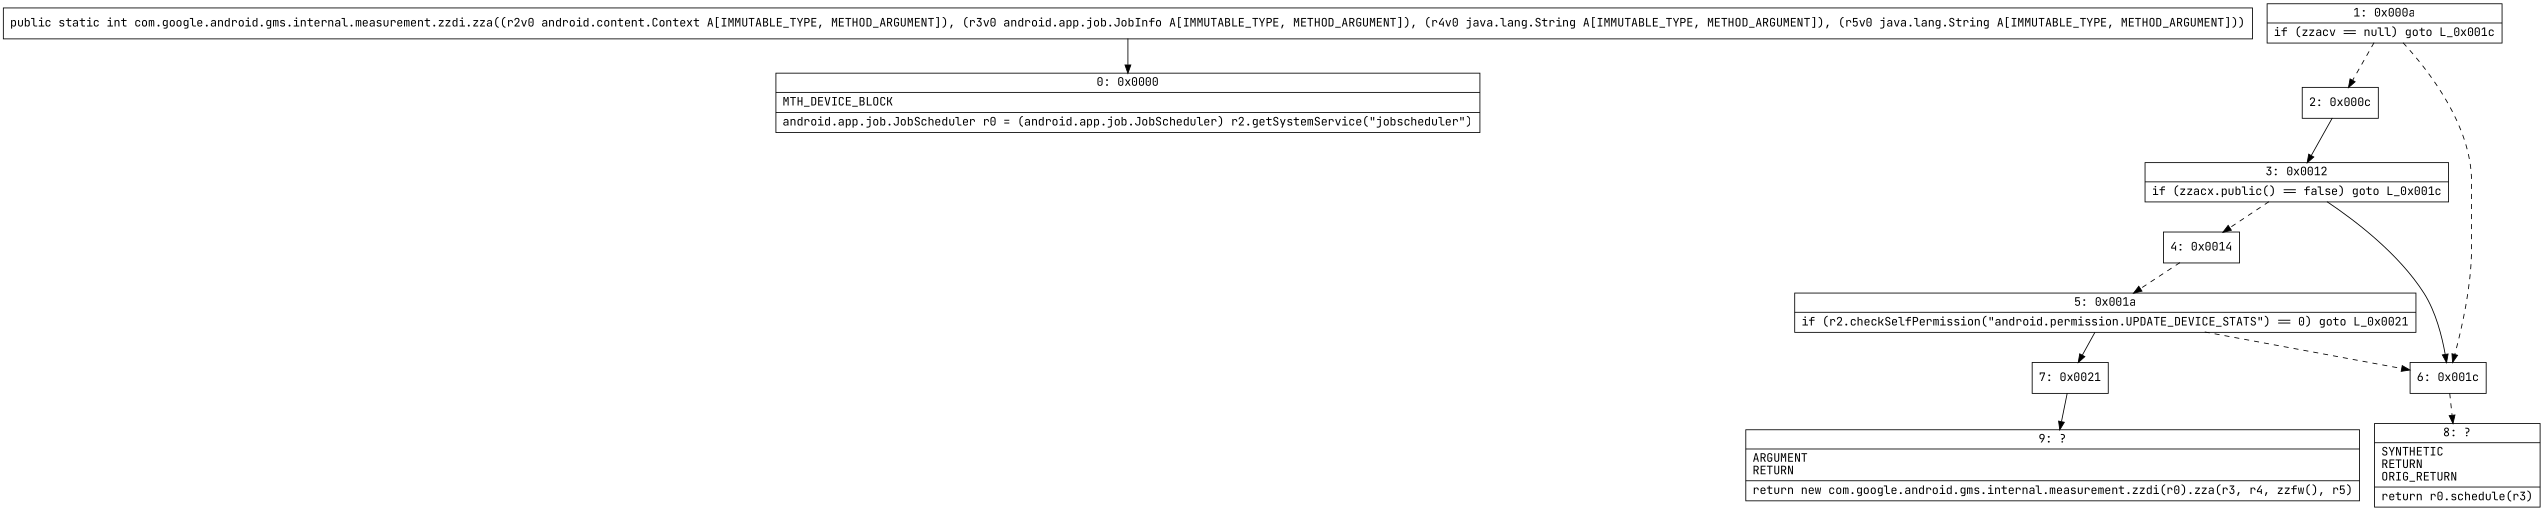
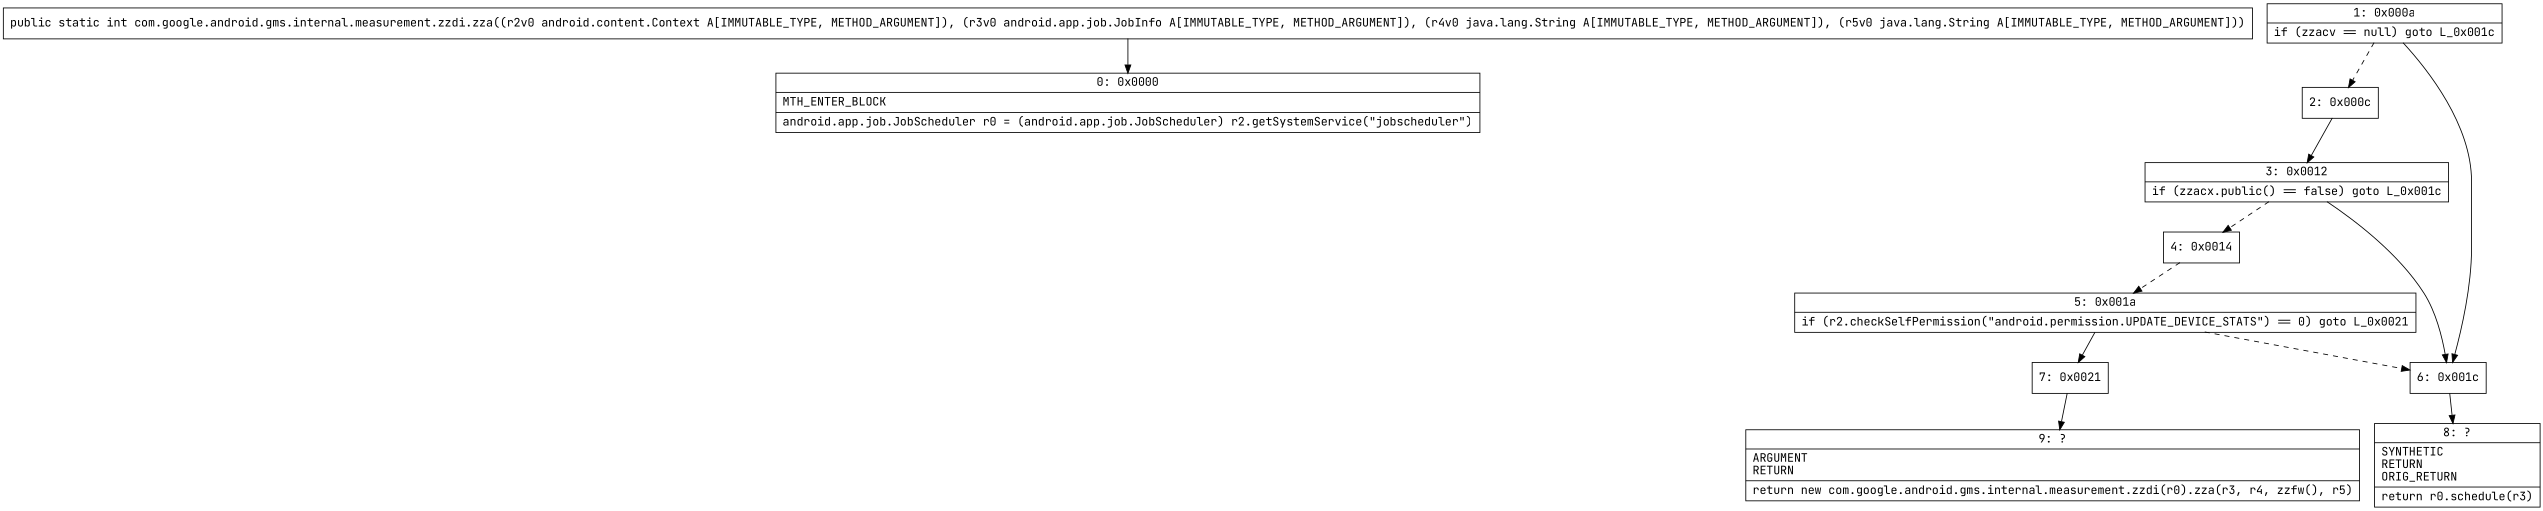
(838, 102) -> (834, 102)
(2472, 190) -> (2472, 190)
(2451, 404) -> (2451, 404)
